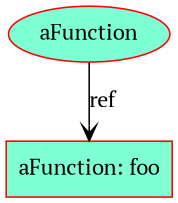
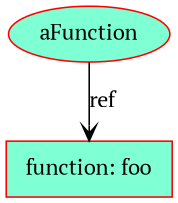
(89, 169) -> (89, 169)
